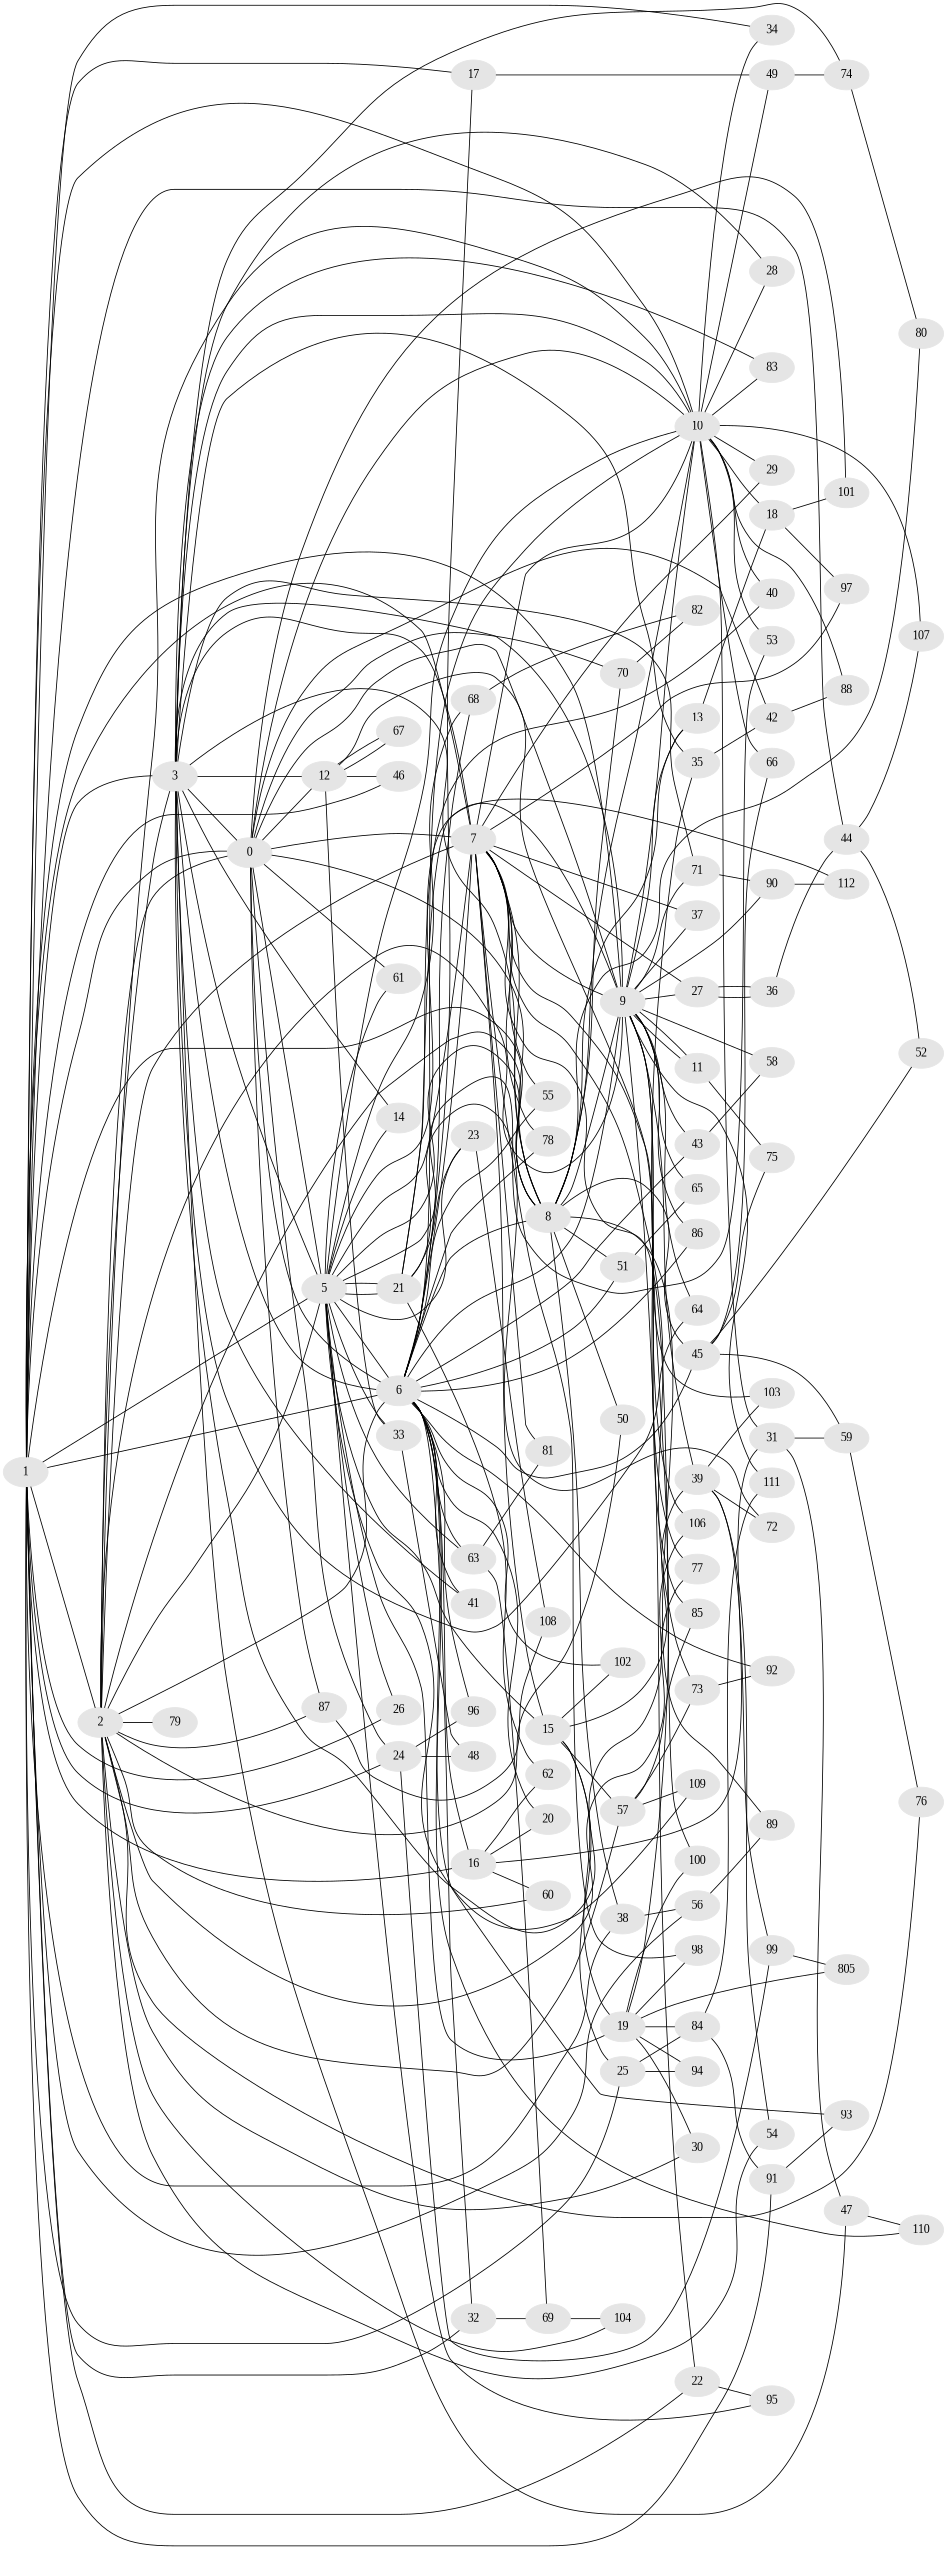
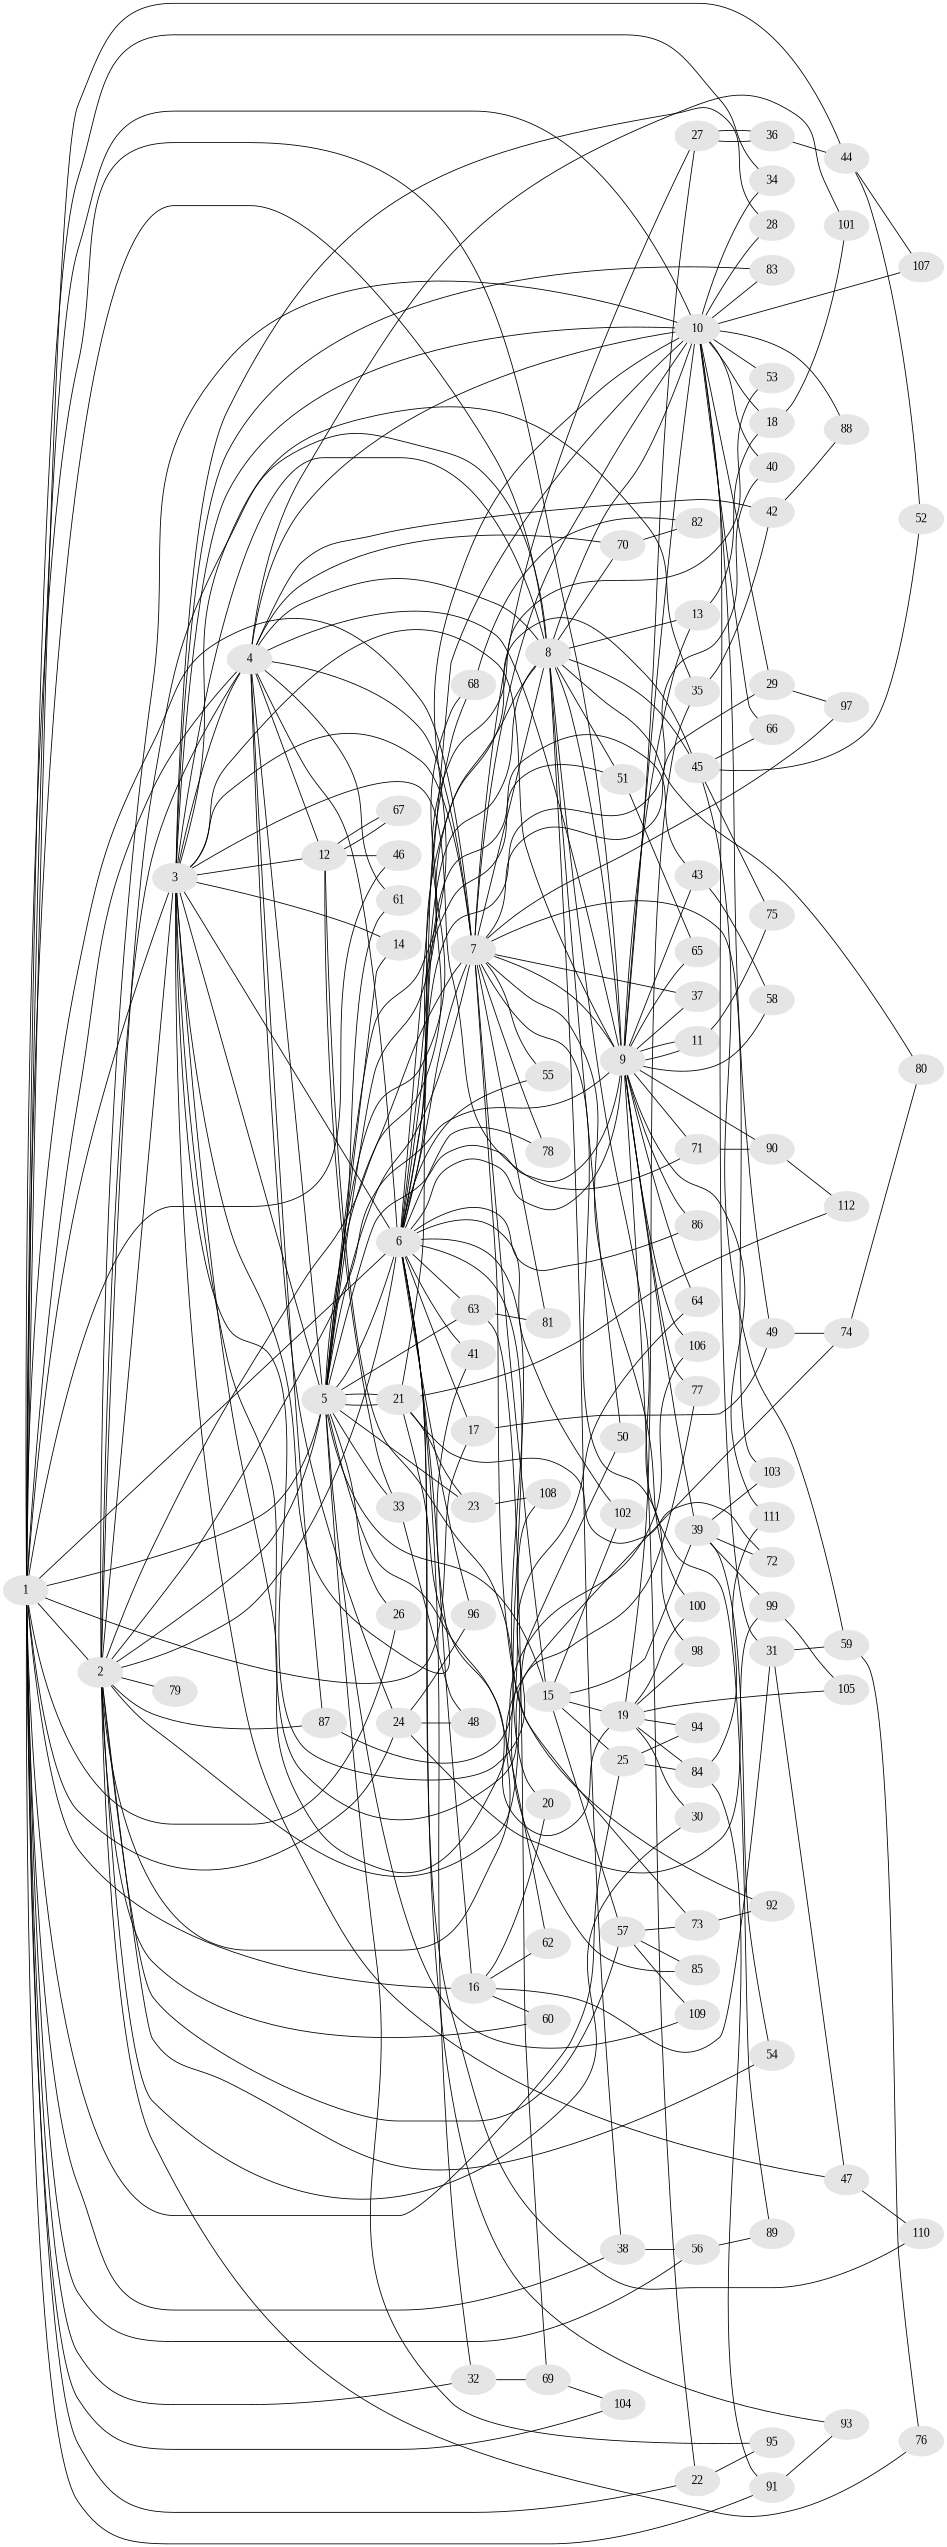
(809, 552) -> (809, 696)
(250, 853) -> (250, 659)
(847, 1970) -> (847, 1690)
(211, 2168) -> (71, 2376)
